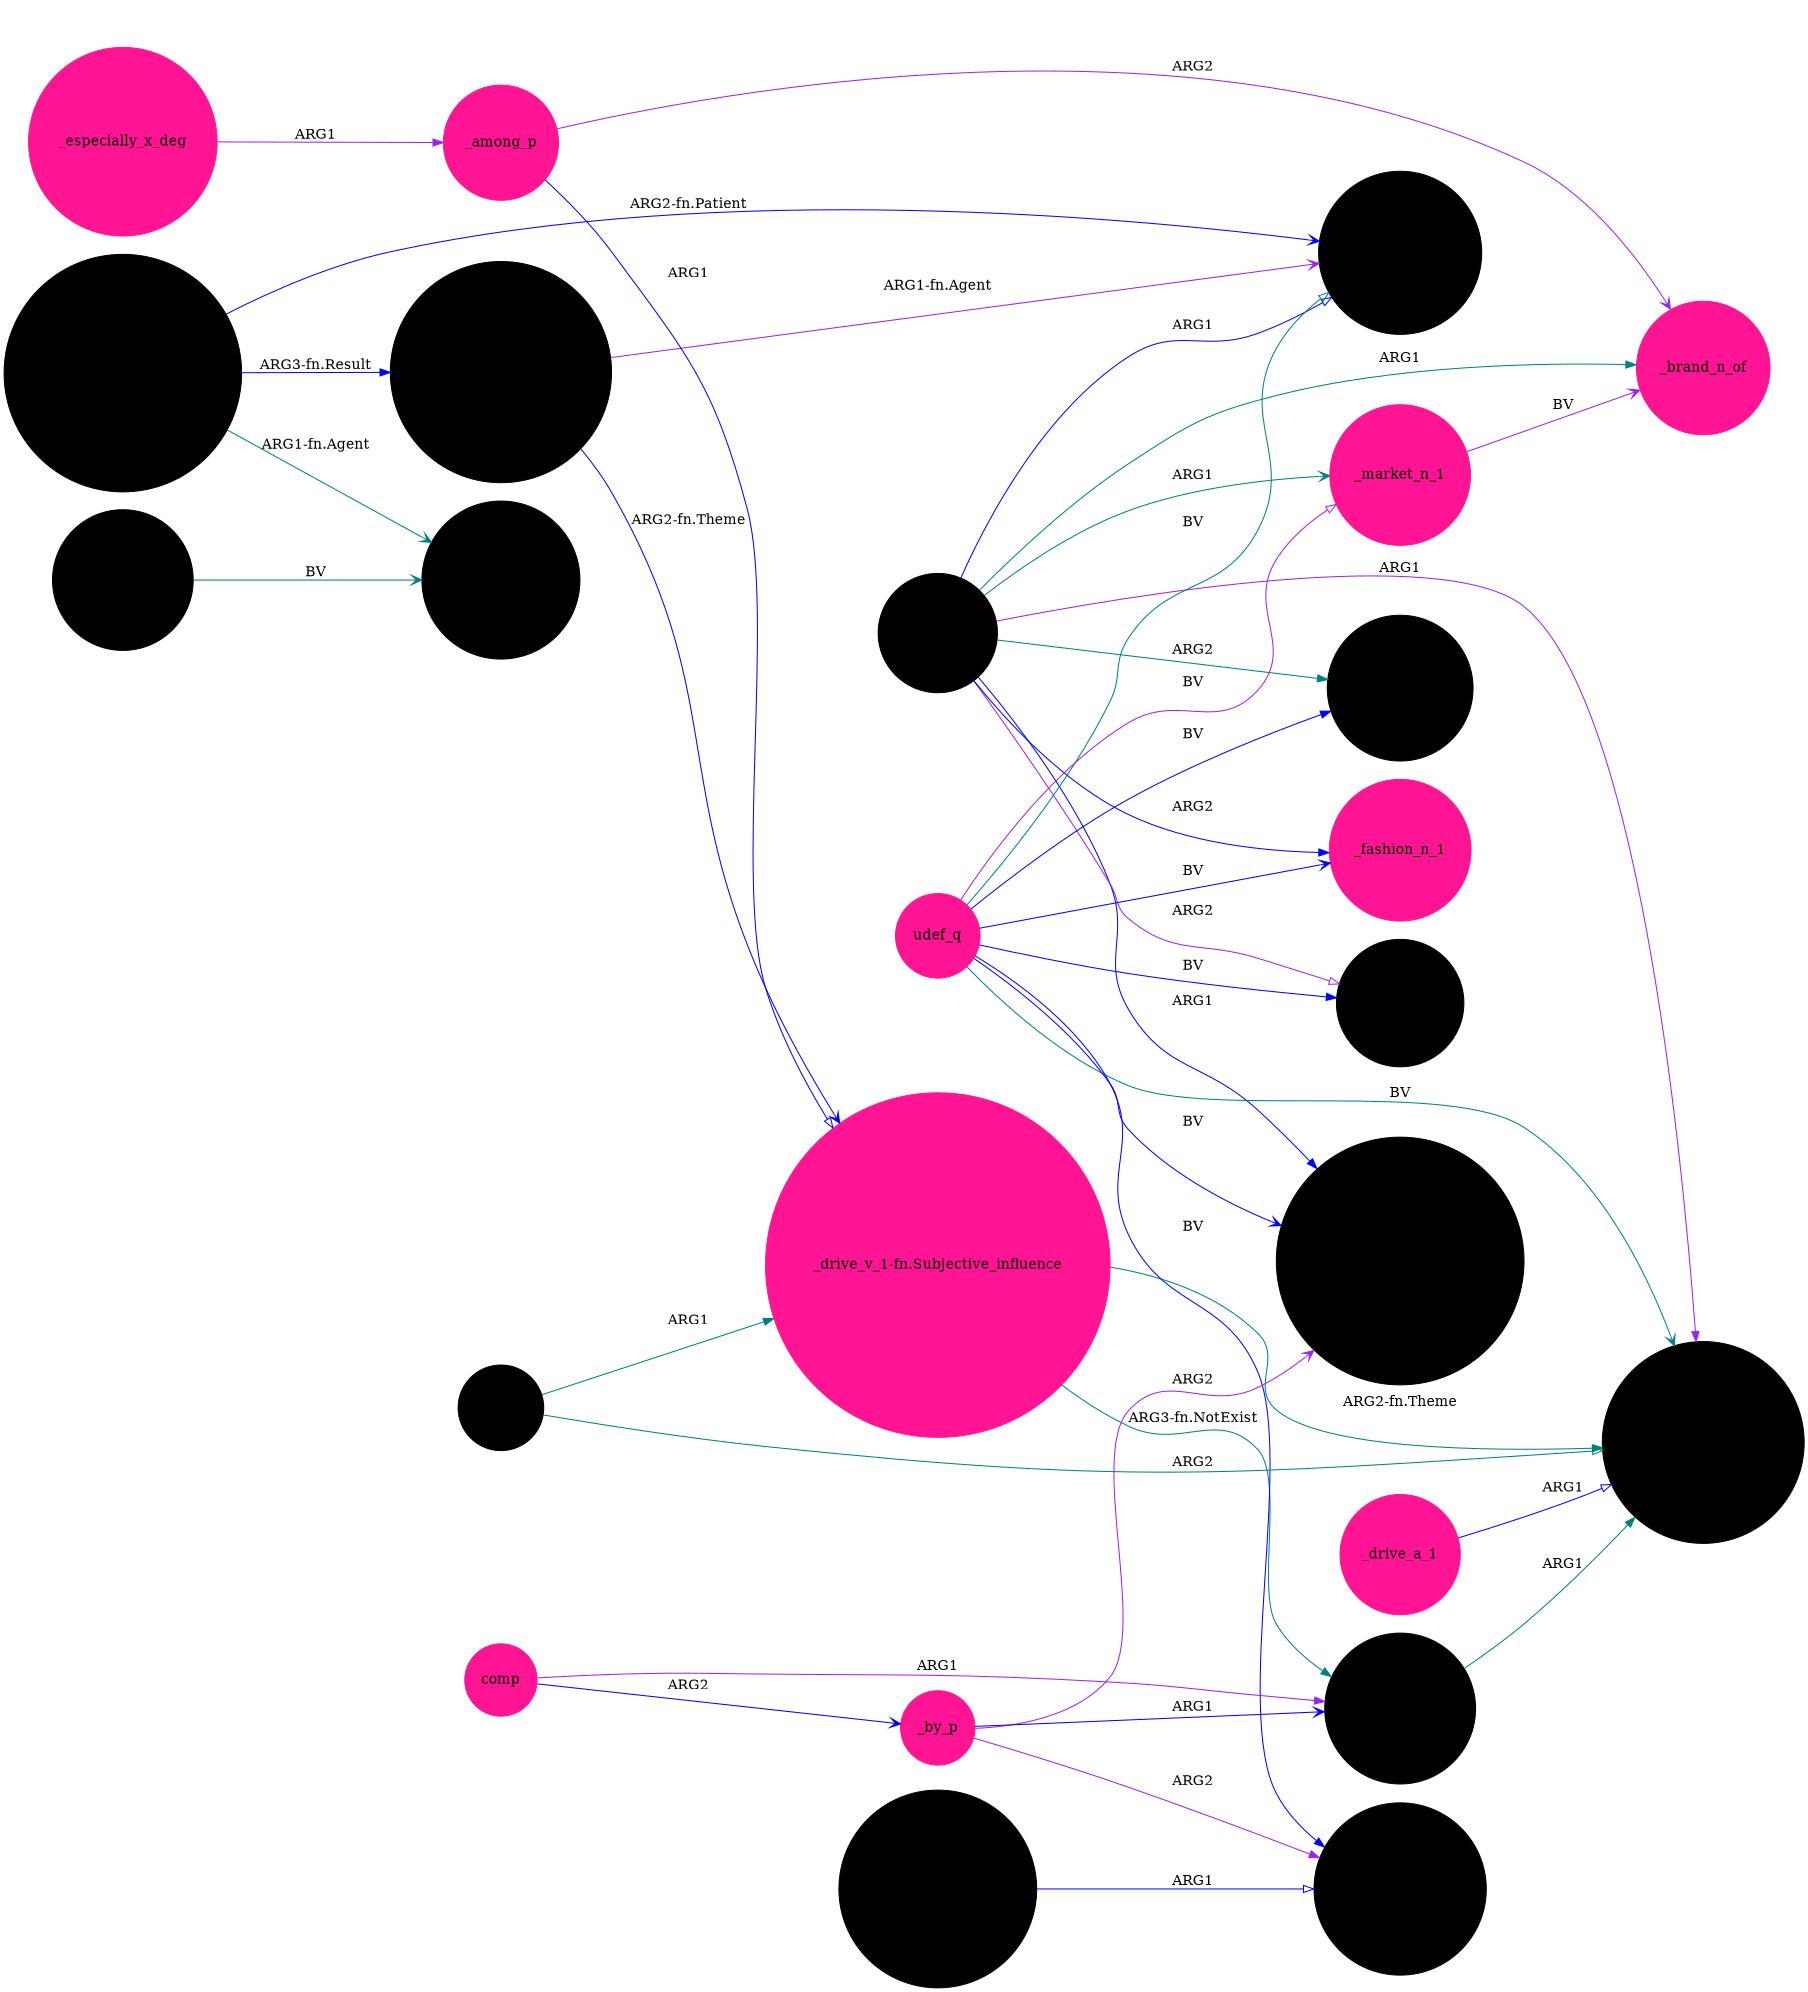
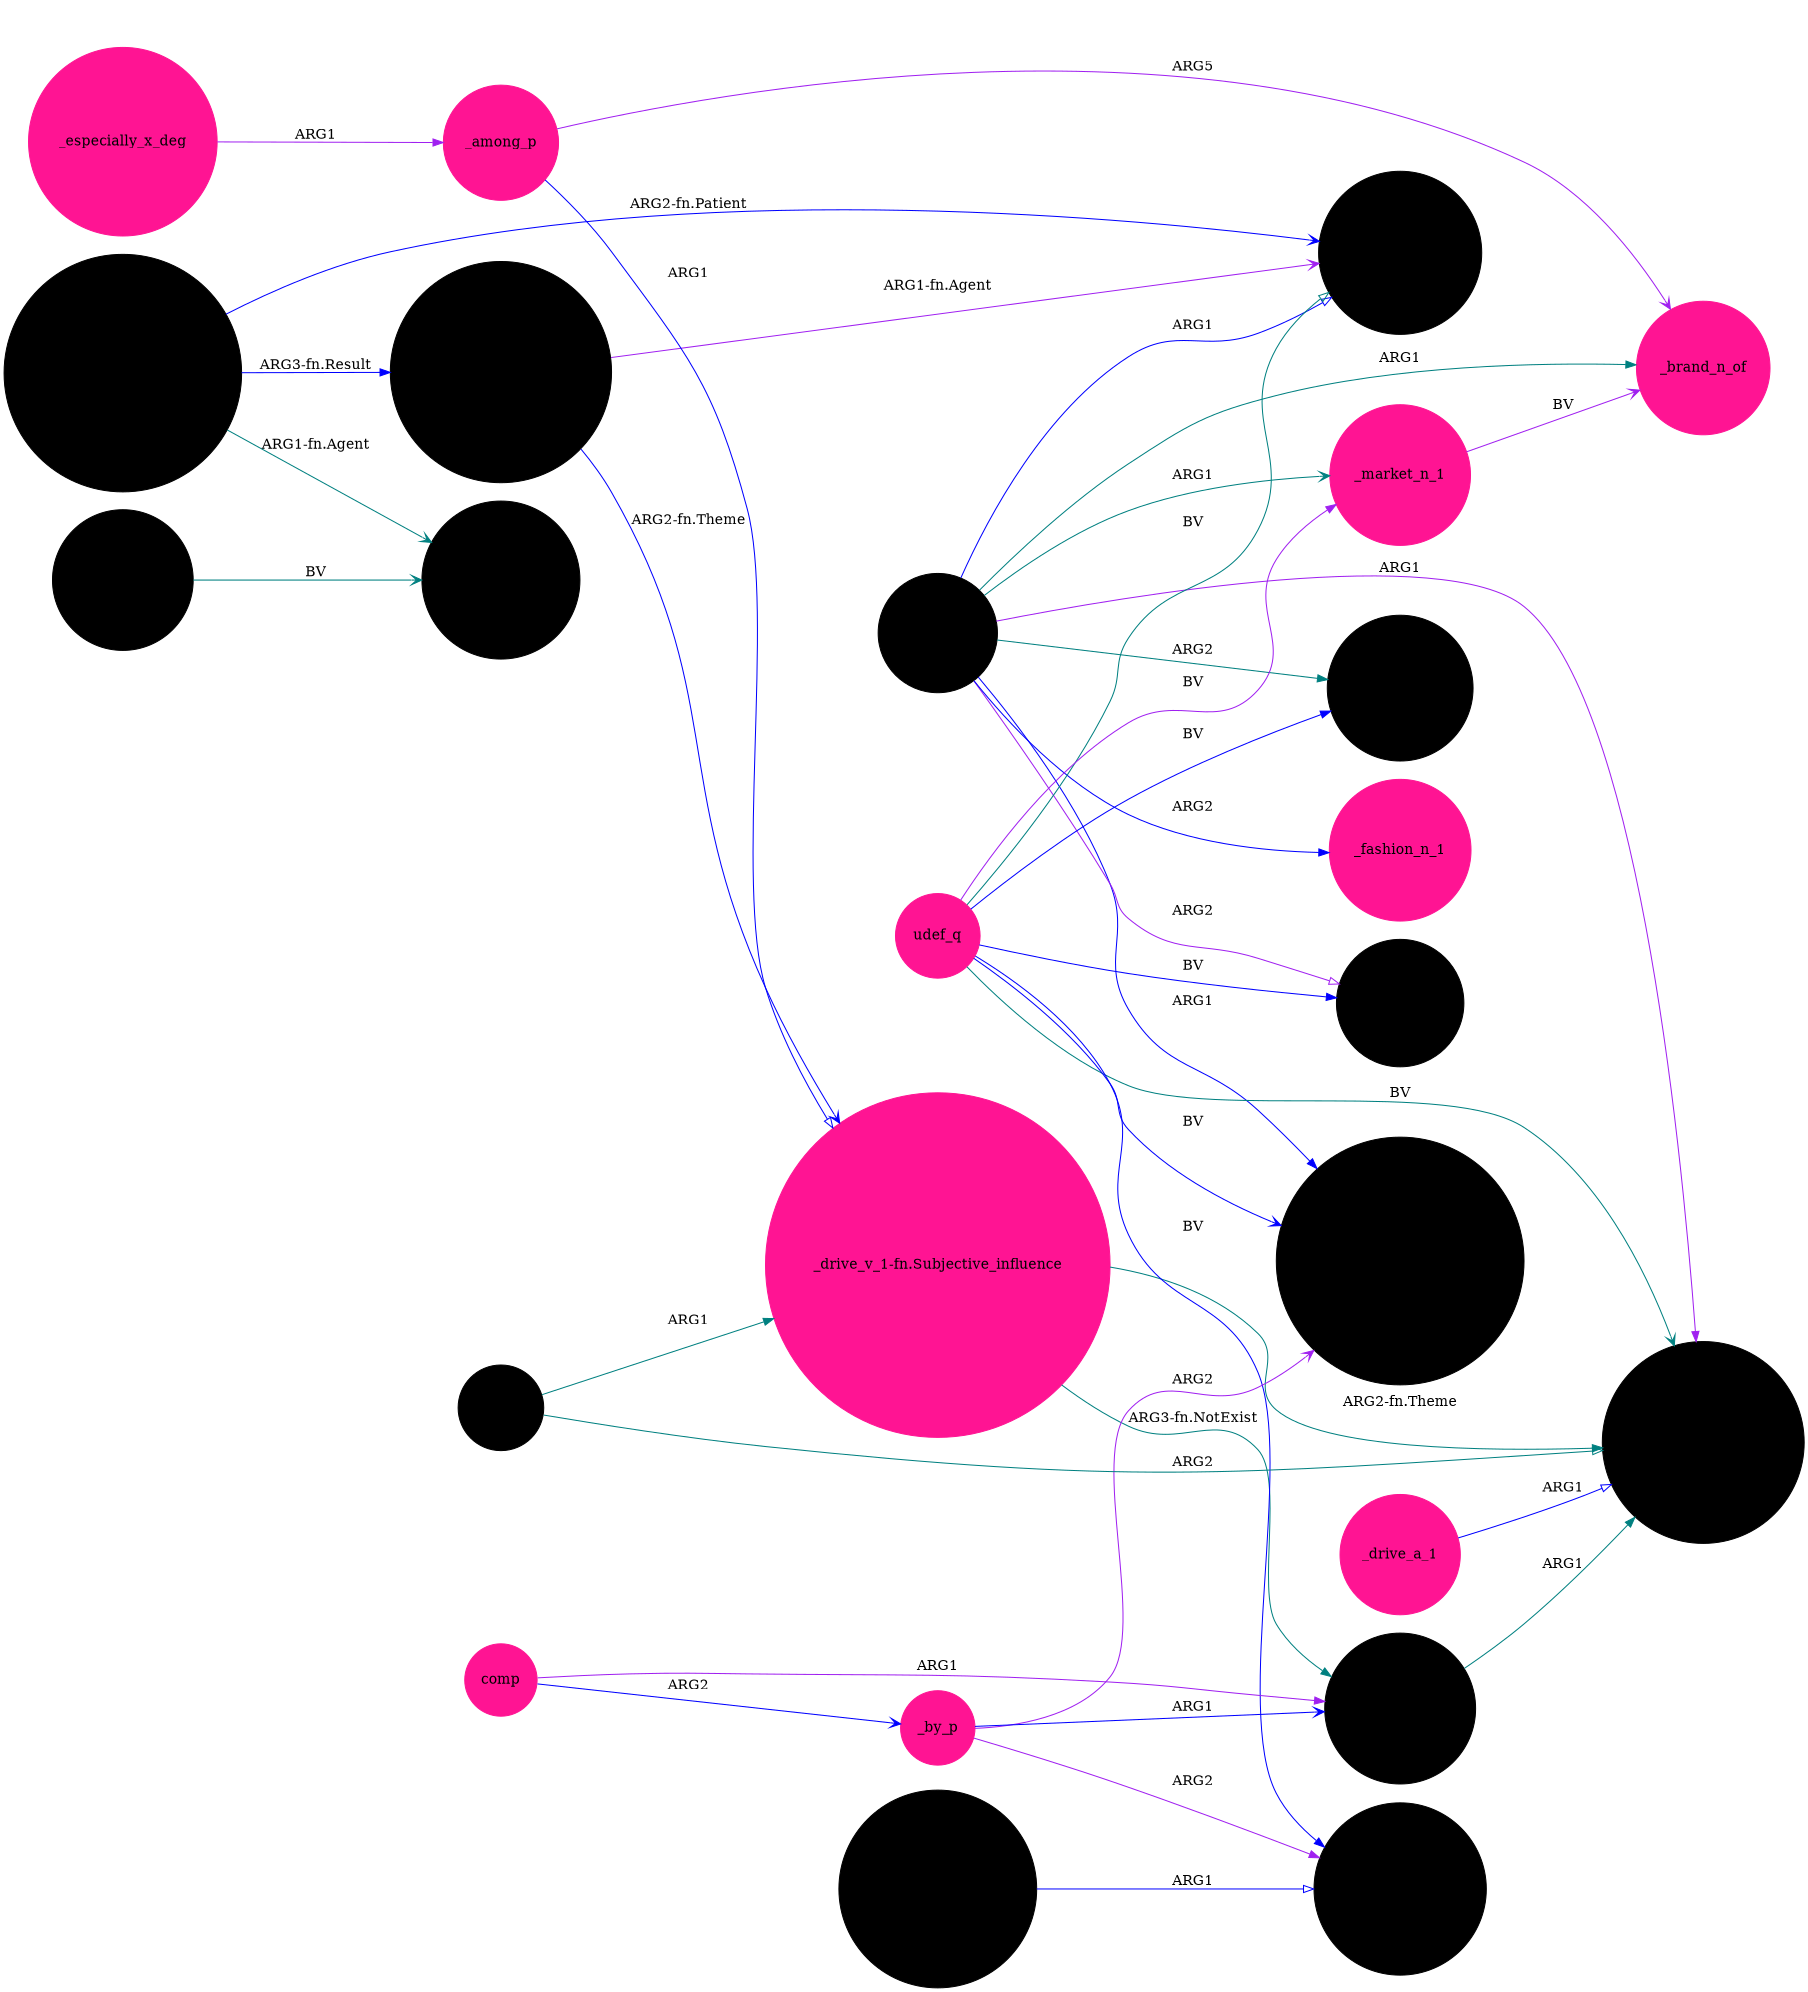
(1193, 67) -> (1193, 67)
(1177, 711) -> (1177, 711)
(1150, 897) -> none
